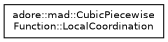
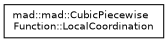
(84, 21) -> (84, 21)
